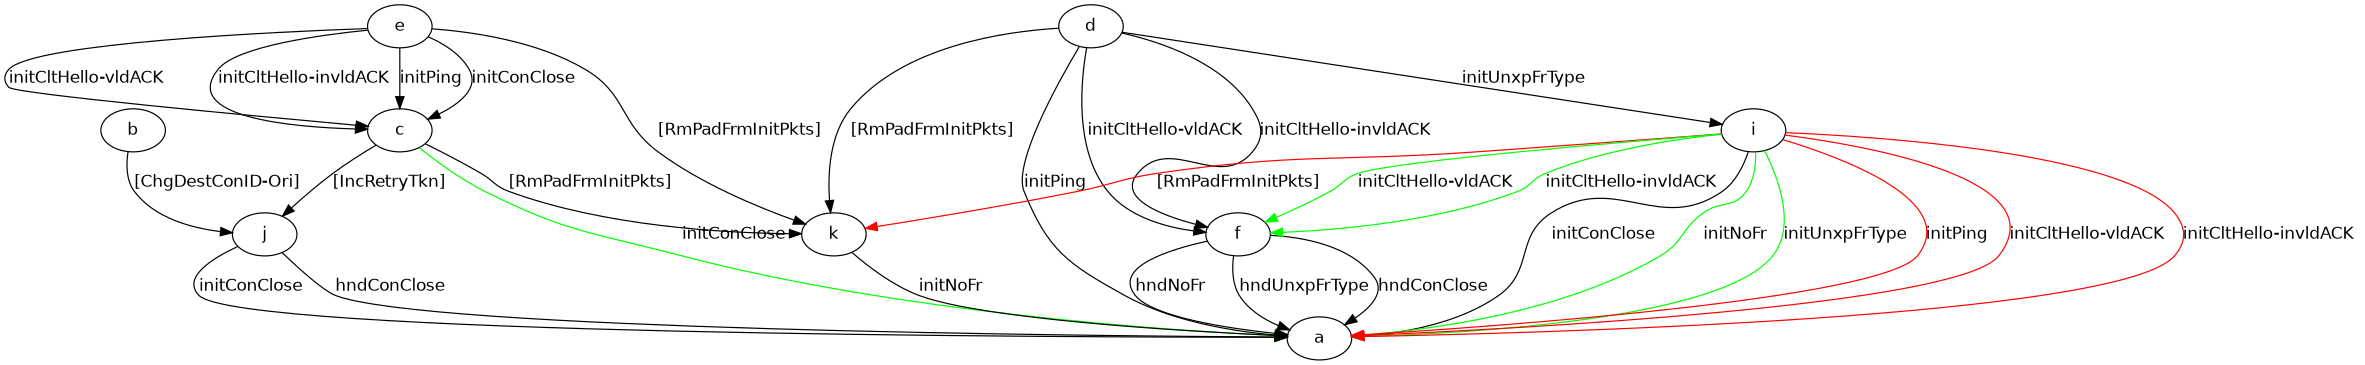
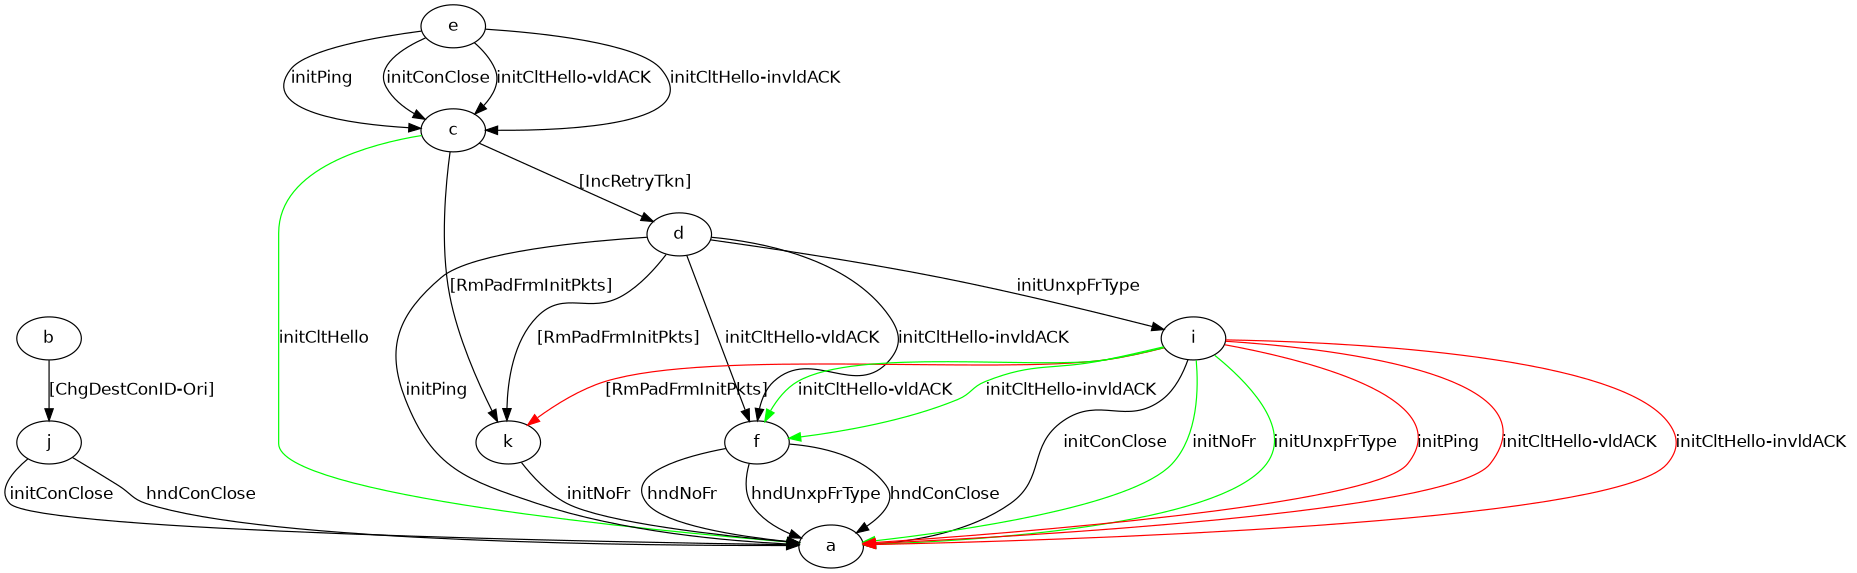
(621, 106) -> none
(332, 174) -> (561, 180)
(736, 234) -> (326, 338)
